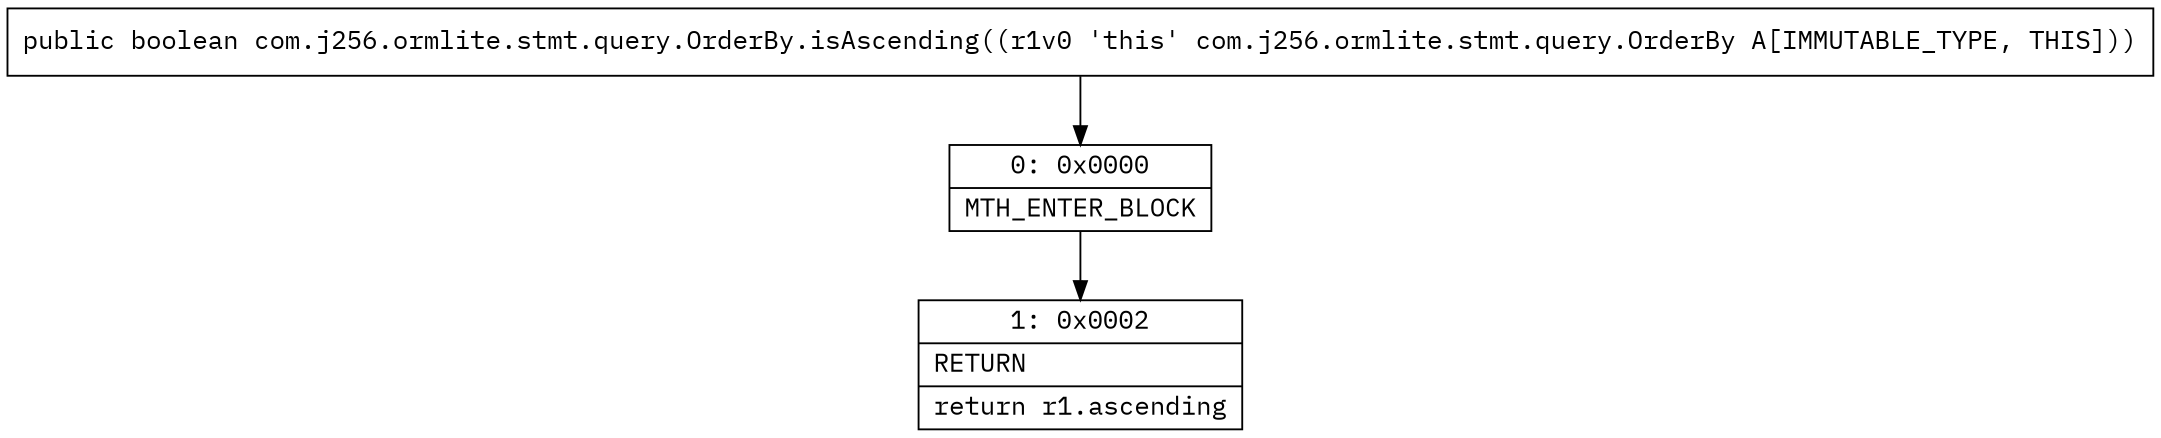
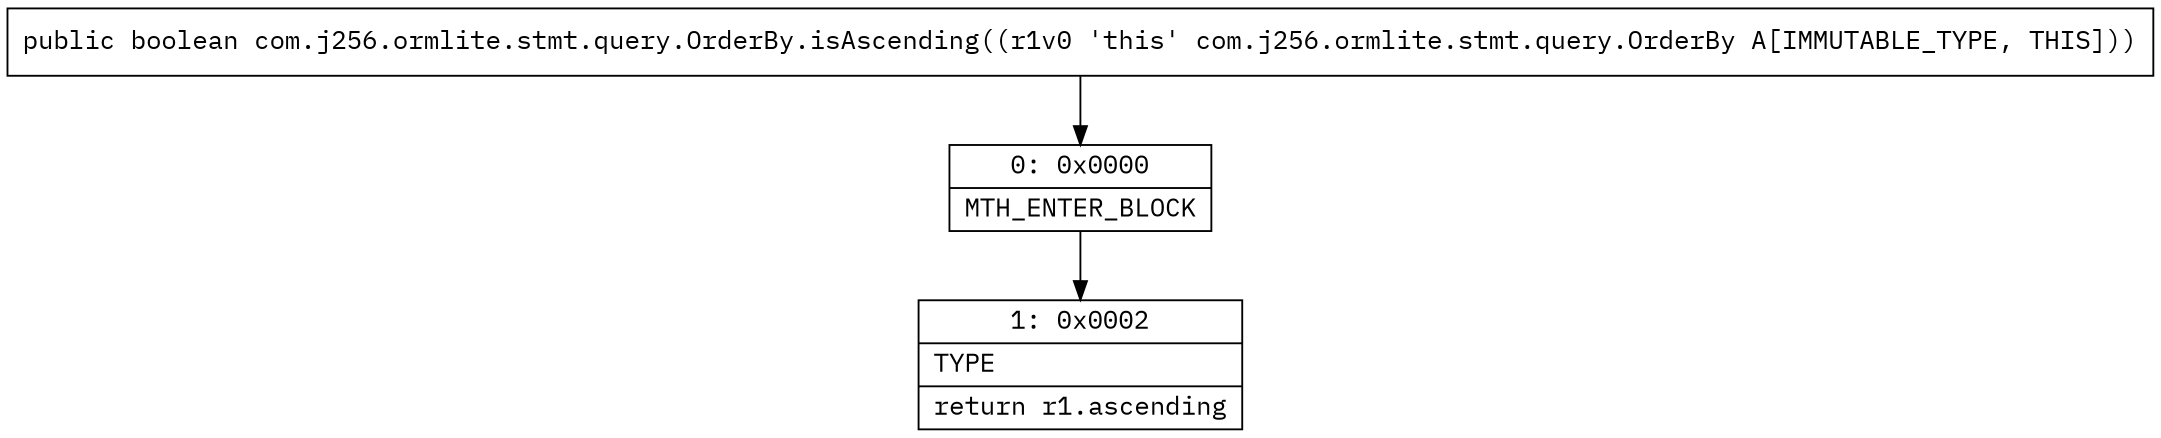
(980, 364) -> (965, 364)
